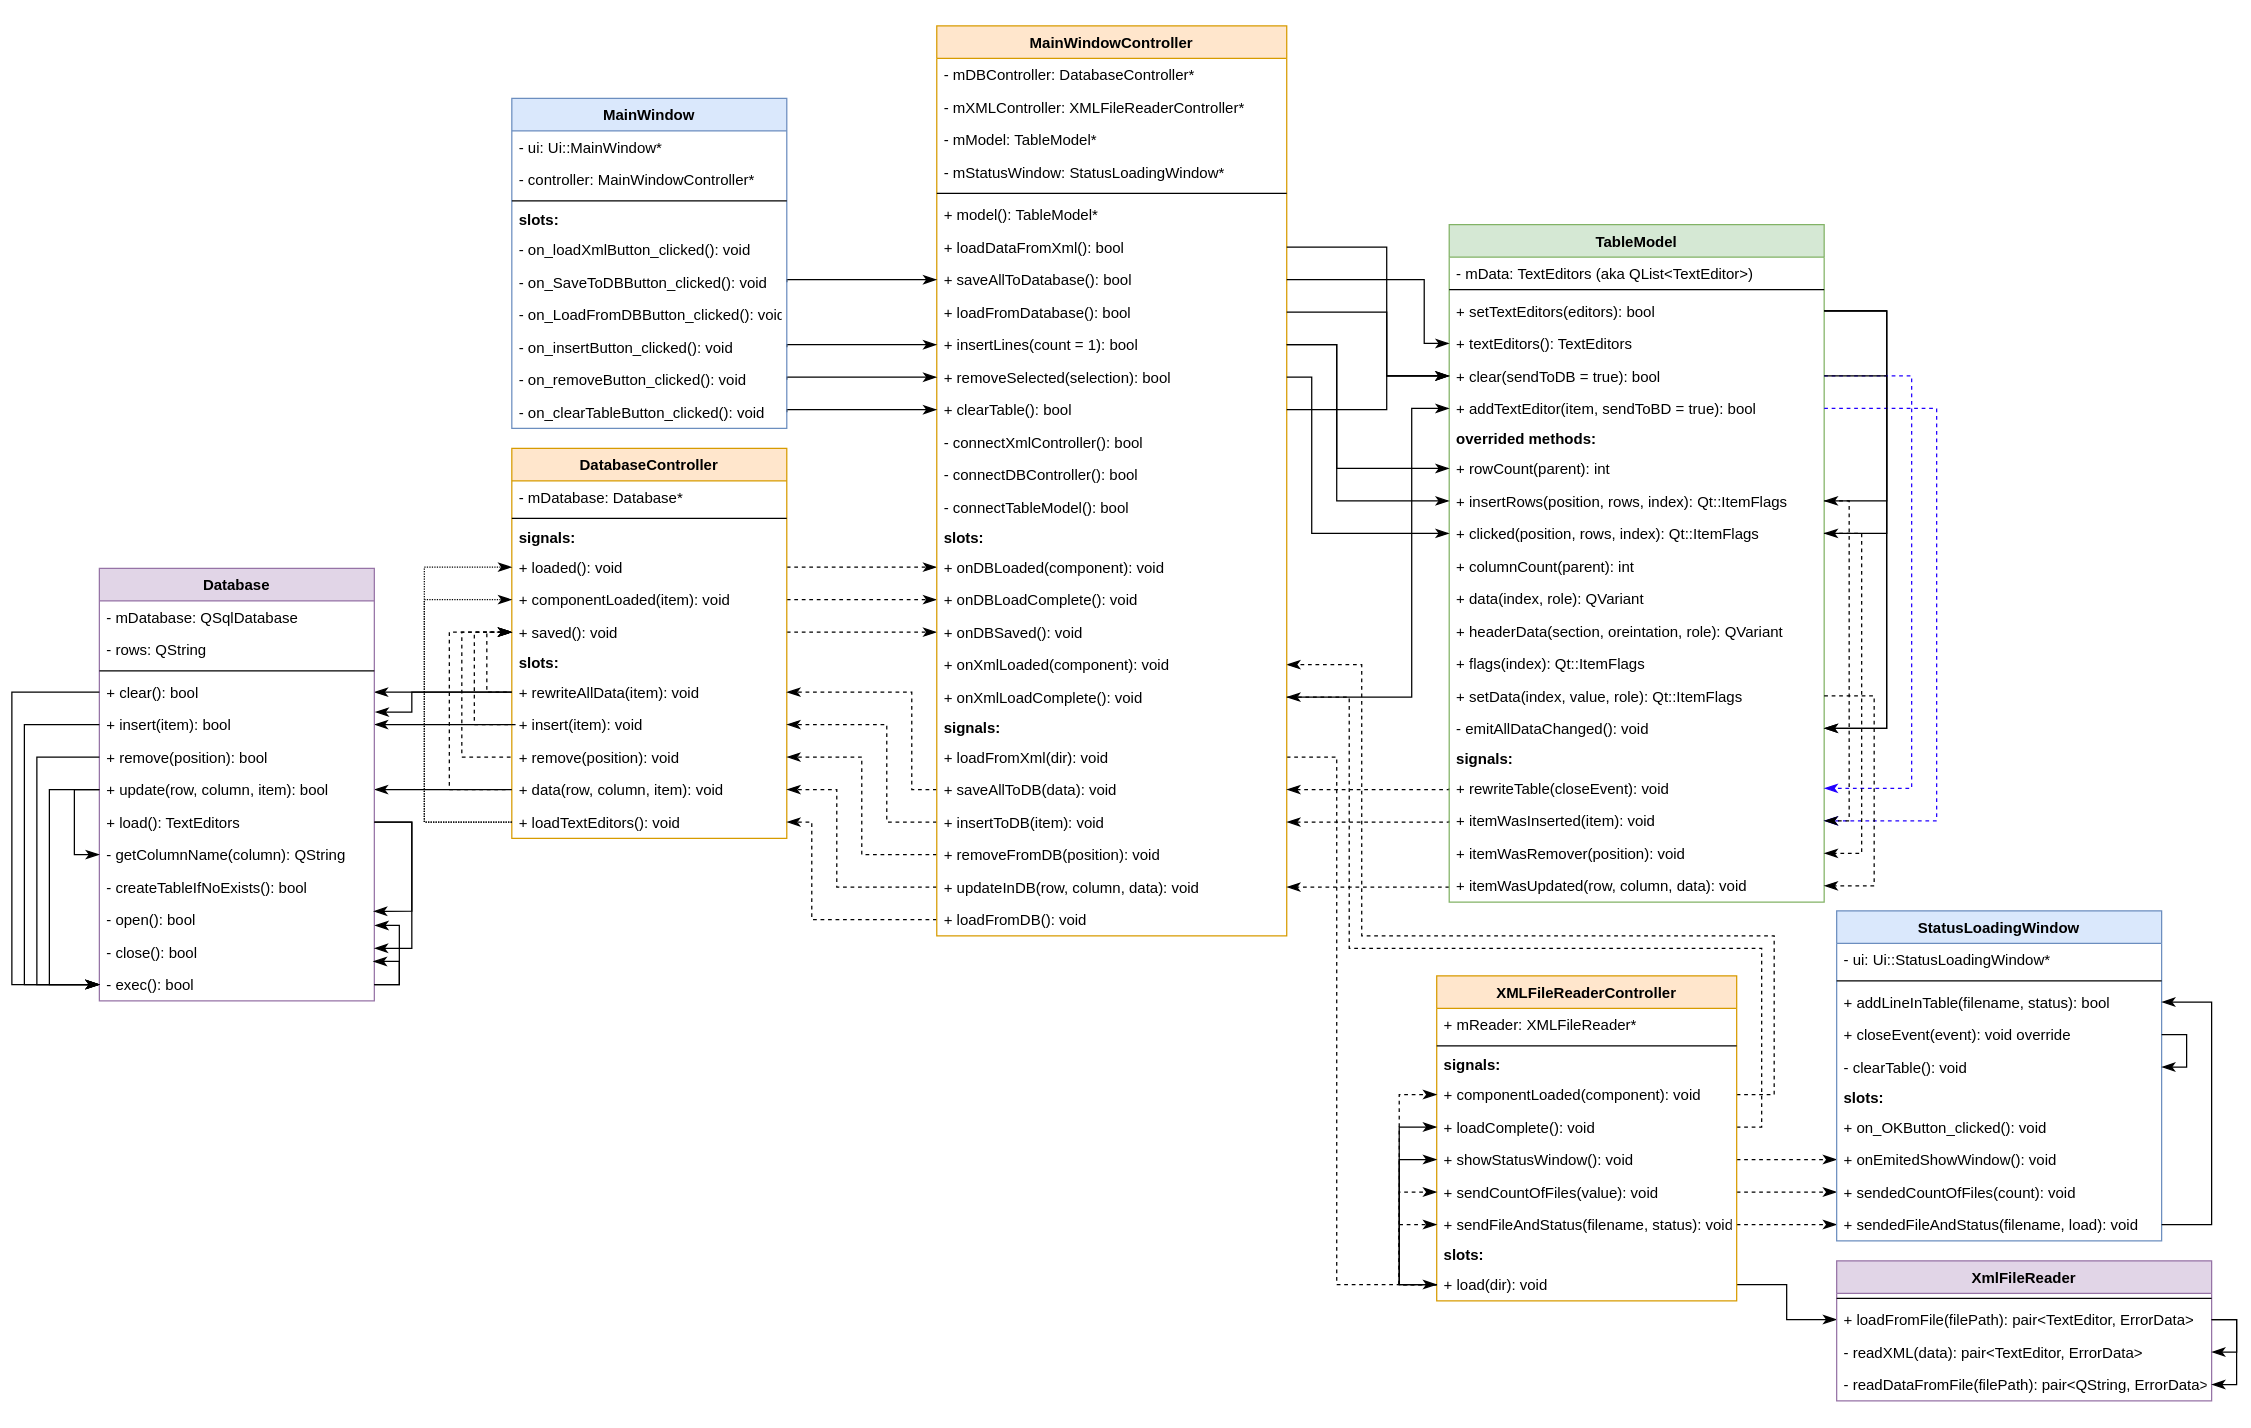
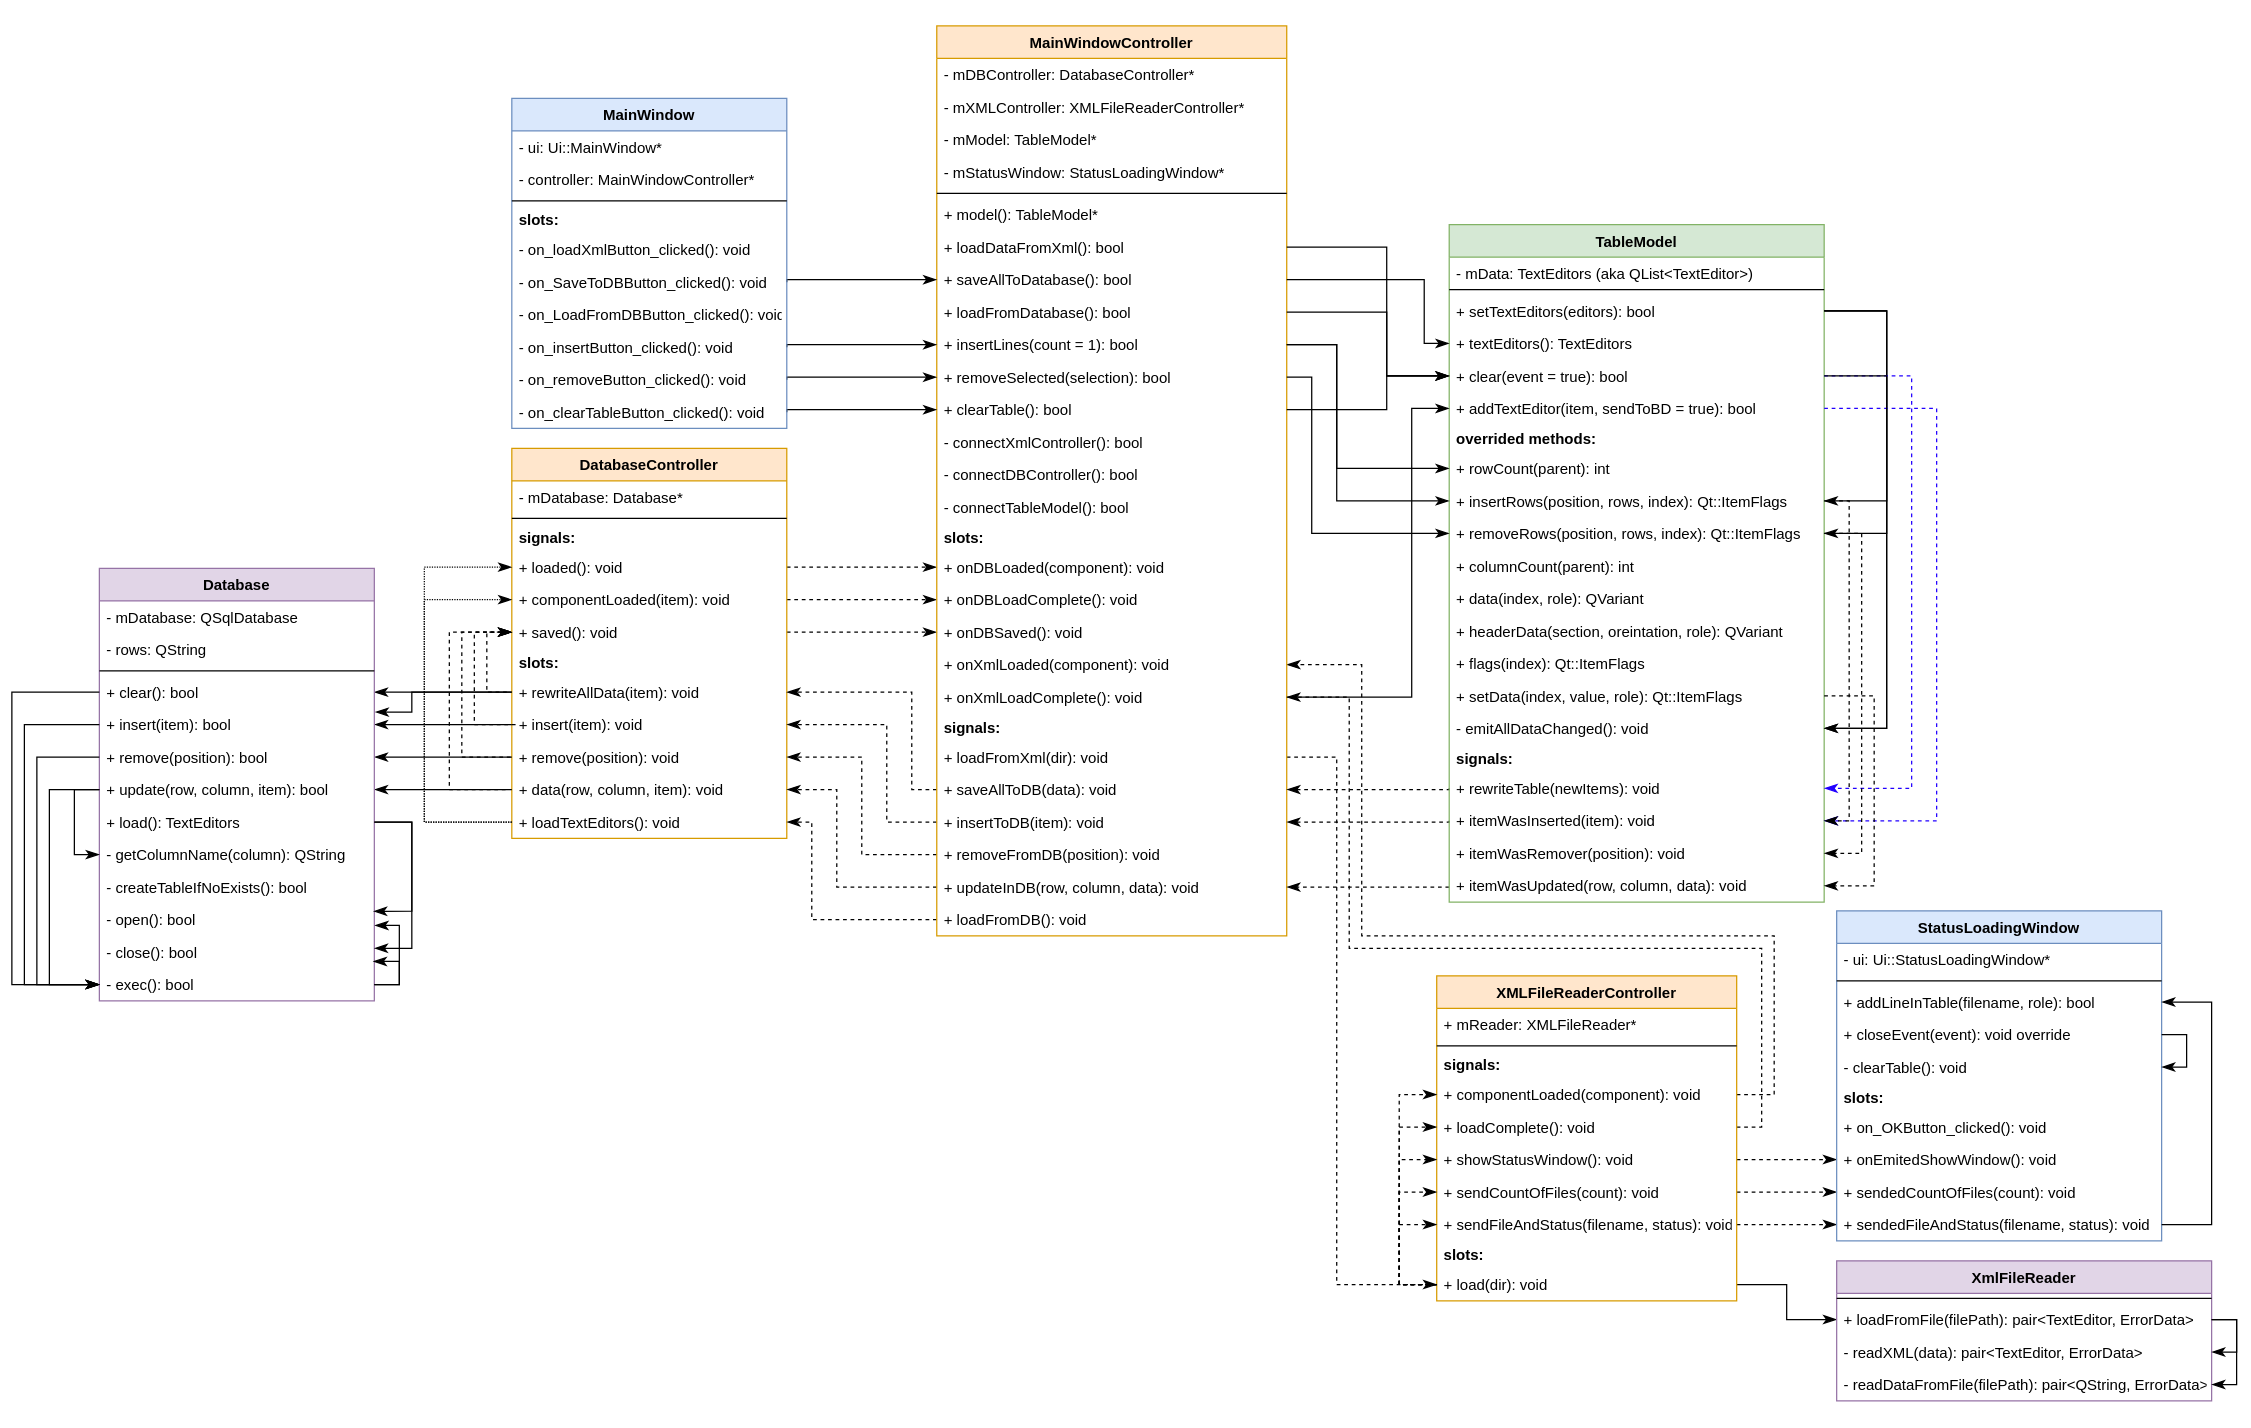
(1569, 376) -> (1556, 376)
(1624, 534) -> (1641, 534)
none -> (421, 757)
(1577, 789) -> (1571, 789)
(1992, 1003) -> (1982, 1003)
(1412, 1127) -> (1412, 1127)
(1413, 1159) -> (1413, 1159)
(1560, 1193) -> (1562, 1193)
(2003, 1225) -> (2013, 1225)
